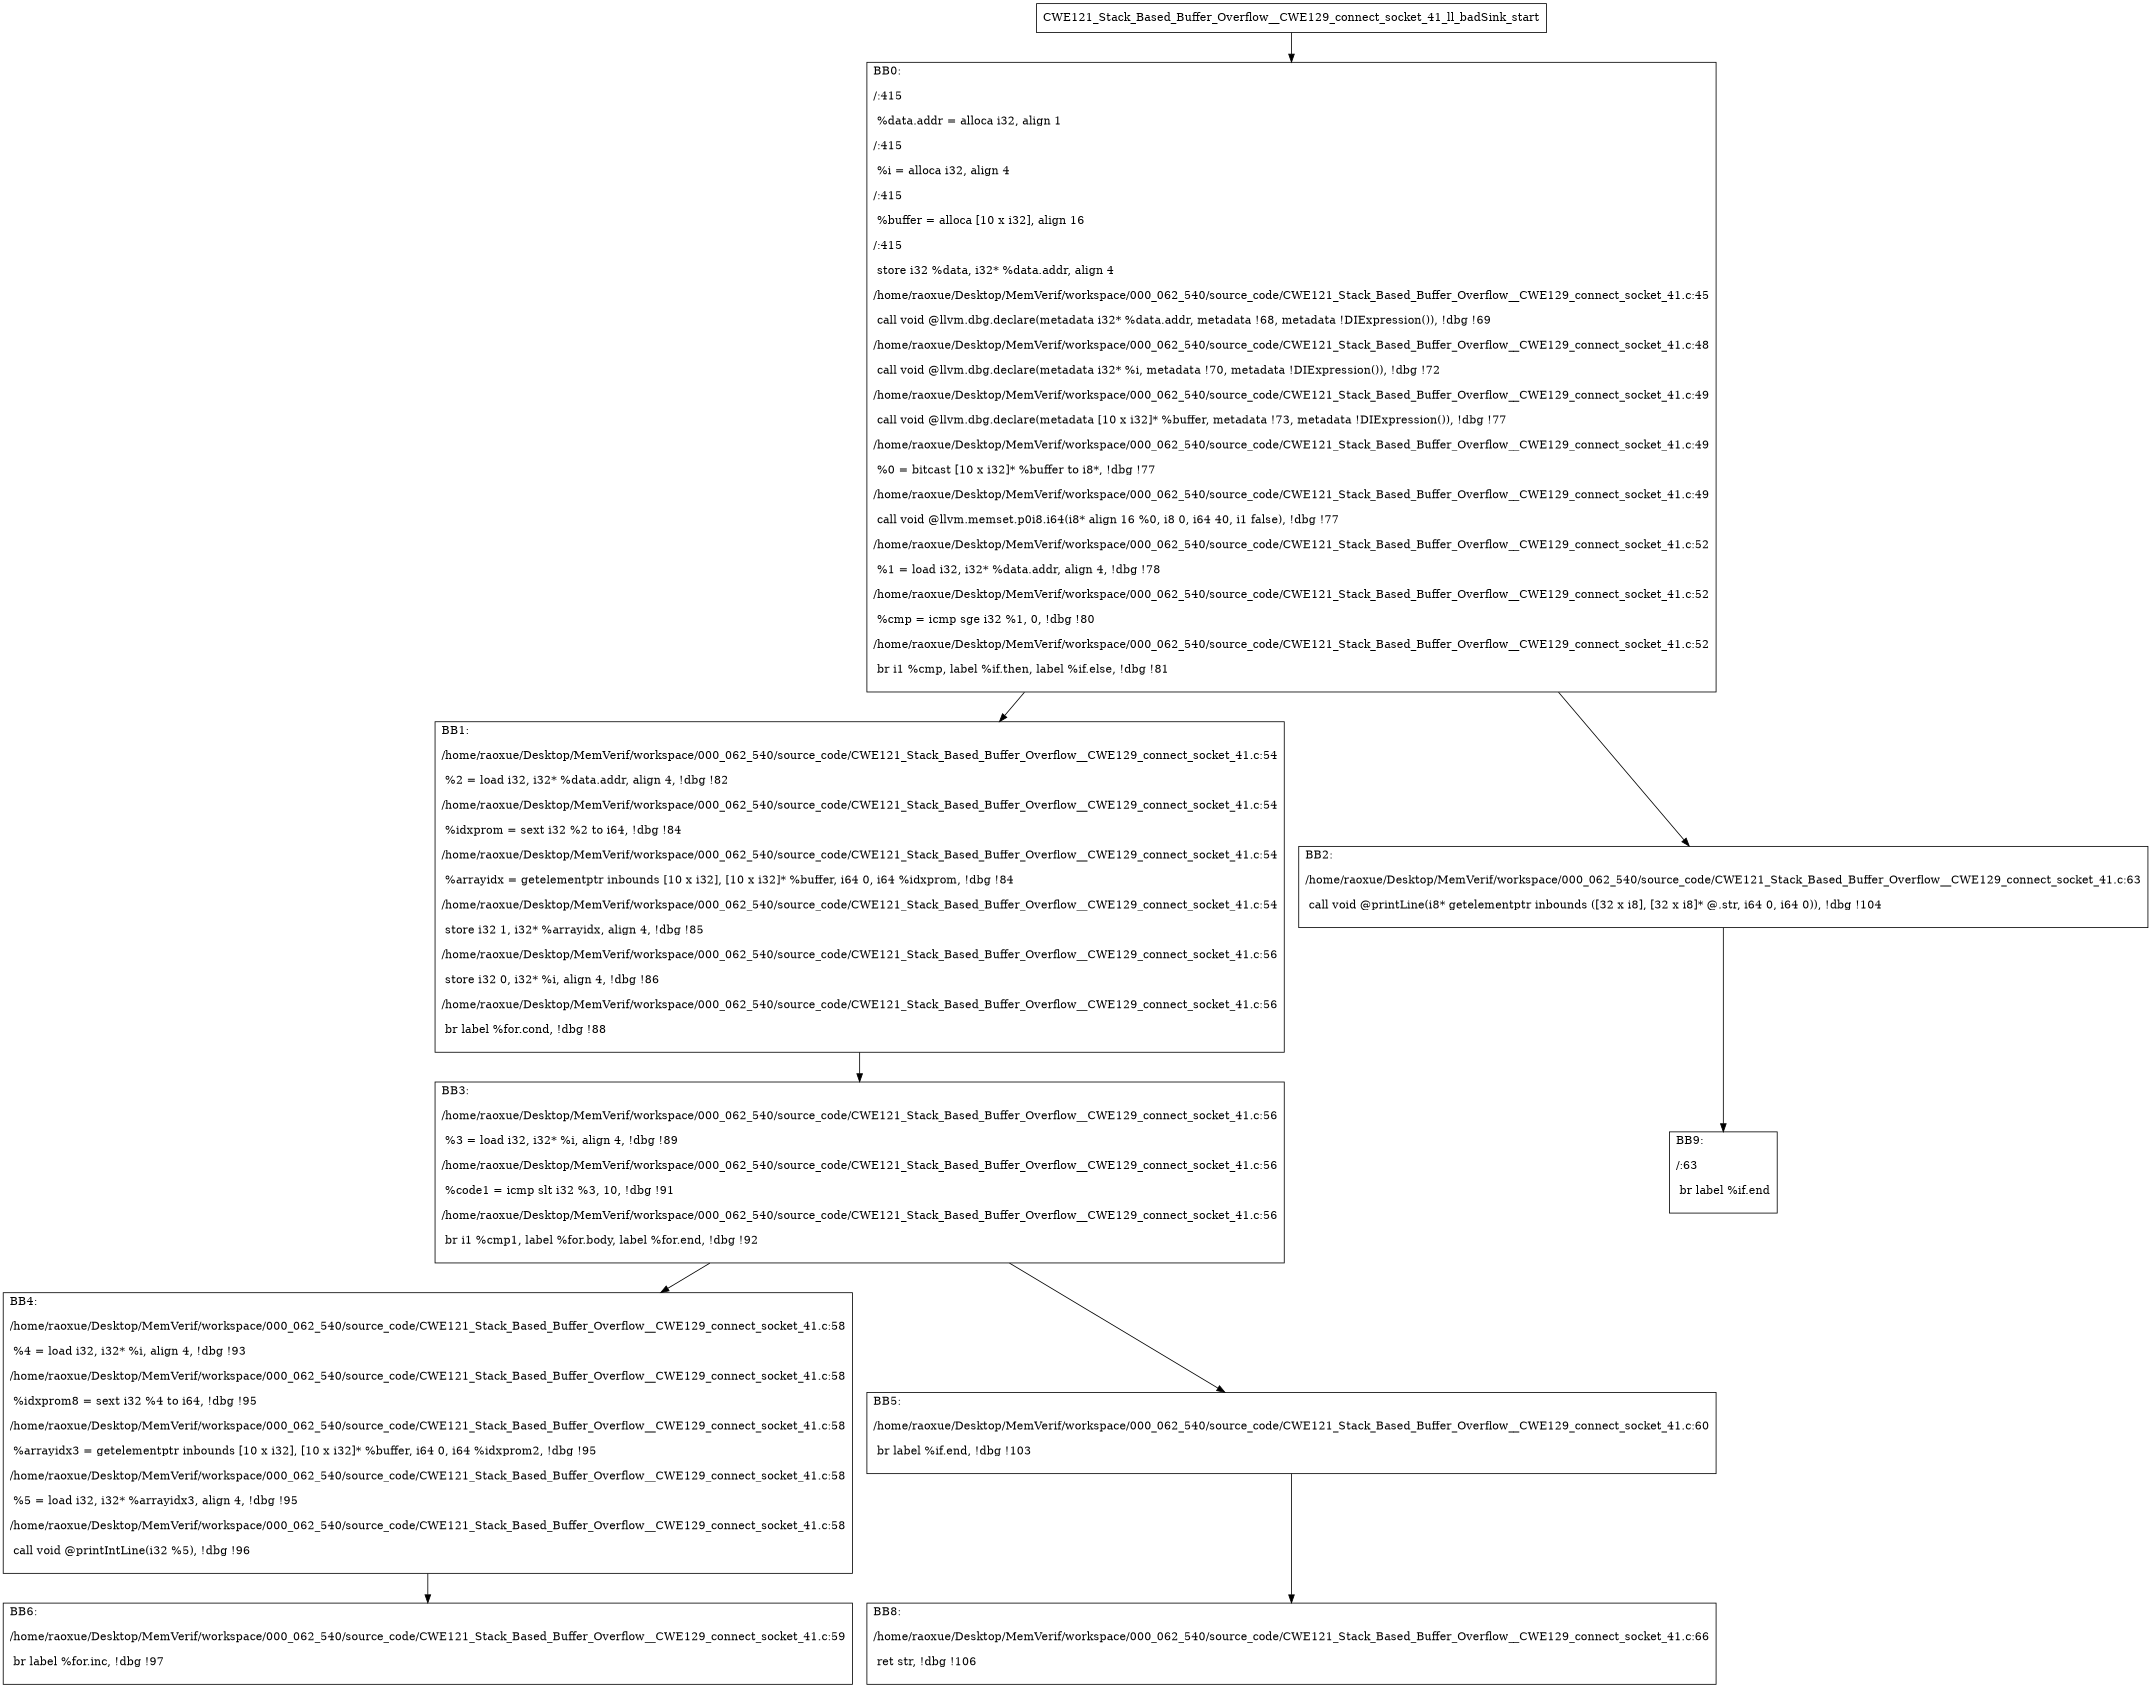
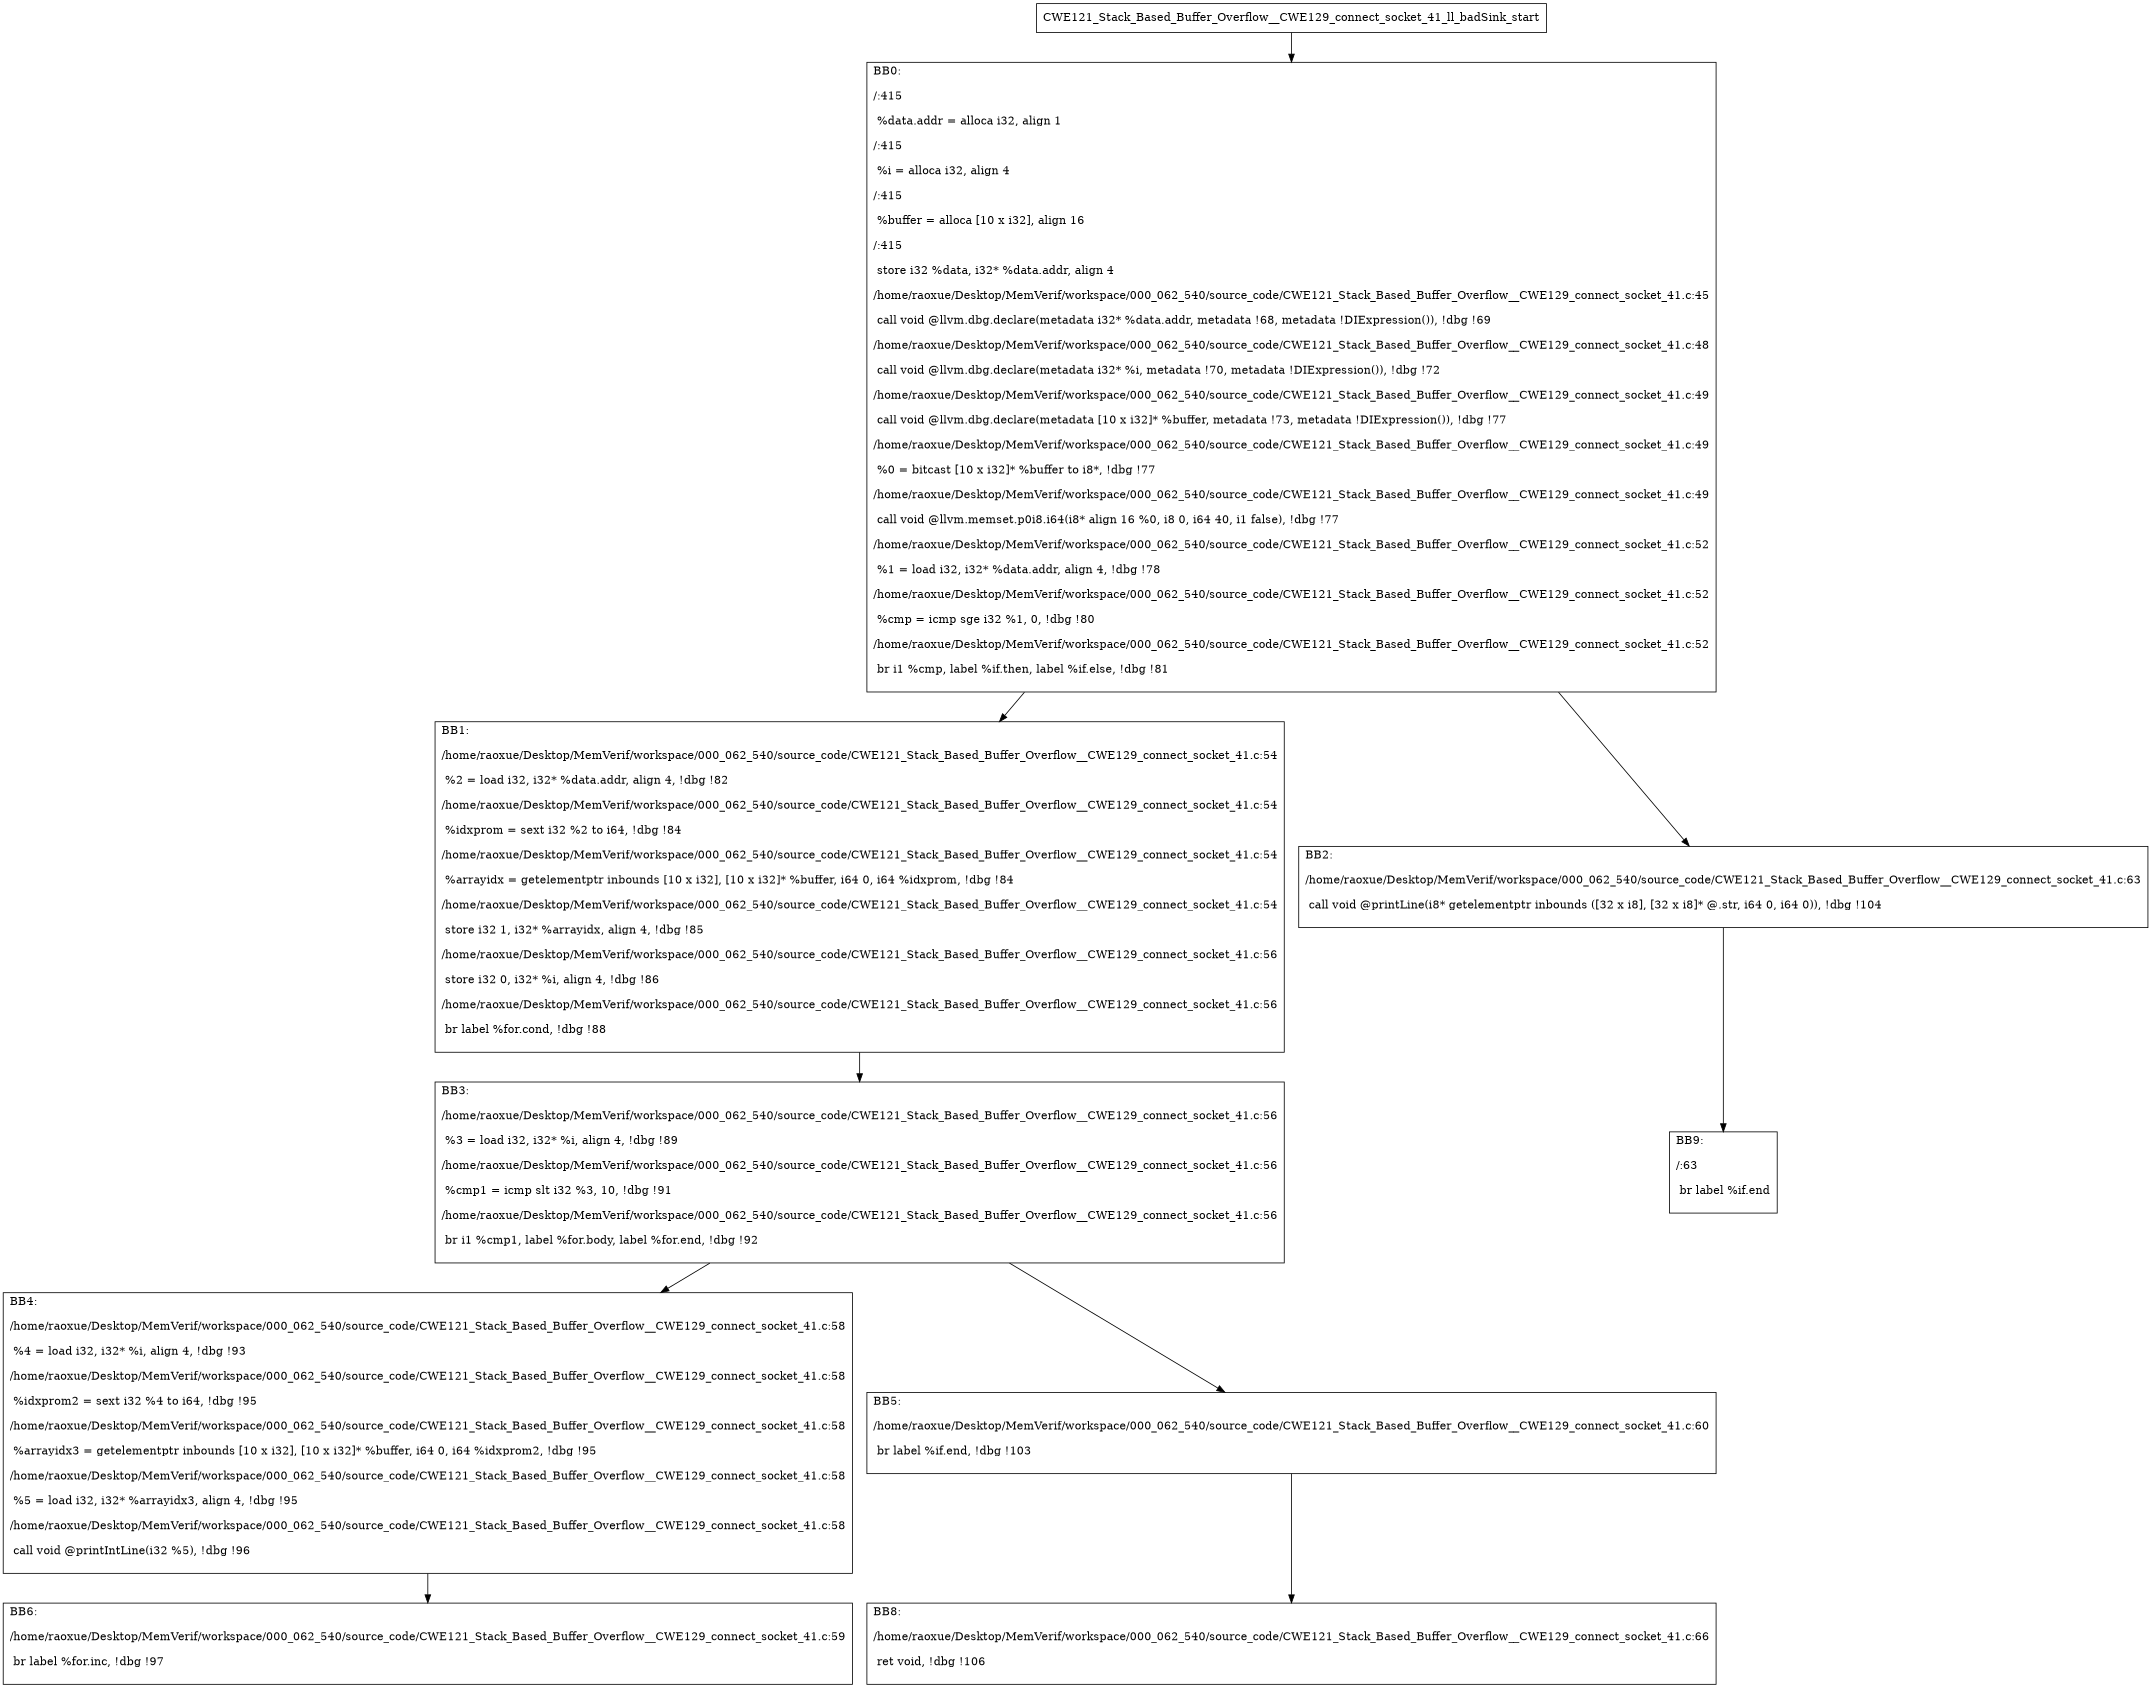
(558, 1191) -> (557, 1191)
(133, 1401) -> (133, 1401)
(925, 1662) -> (930, 1662)
